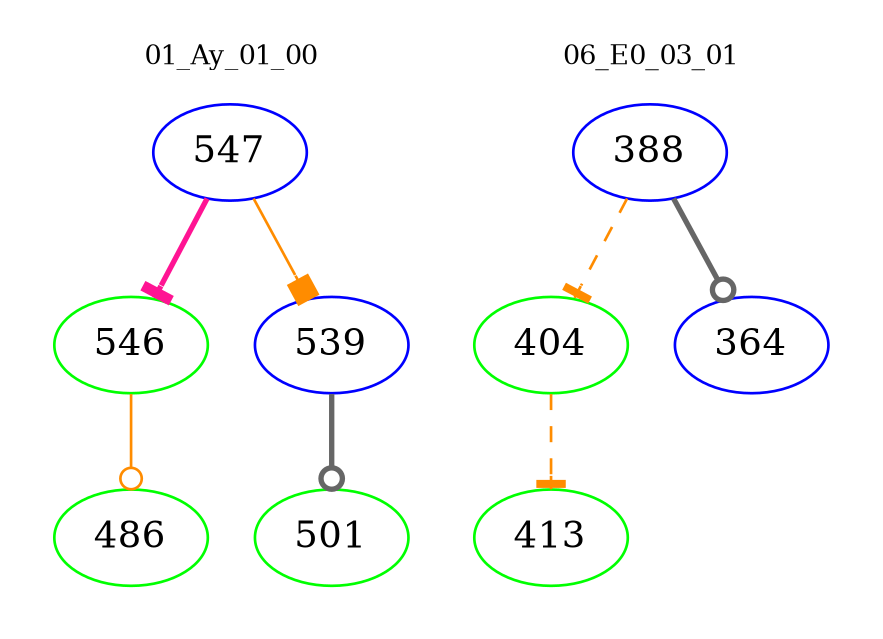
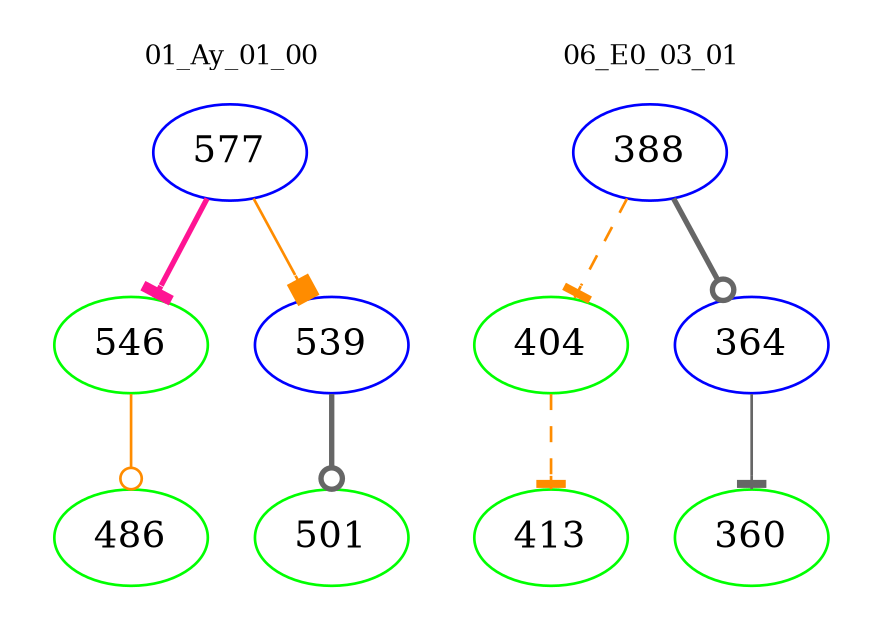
(230, 152) -> (230, 152)
none -> (752, 538)
